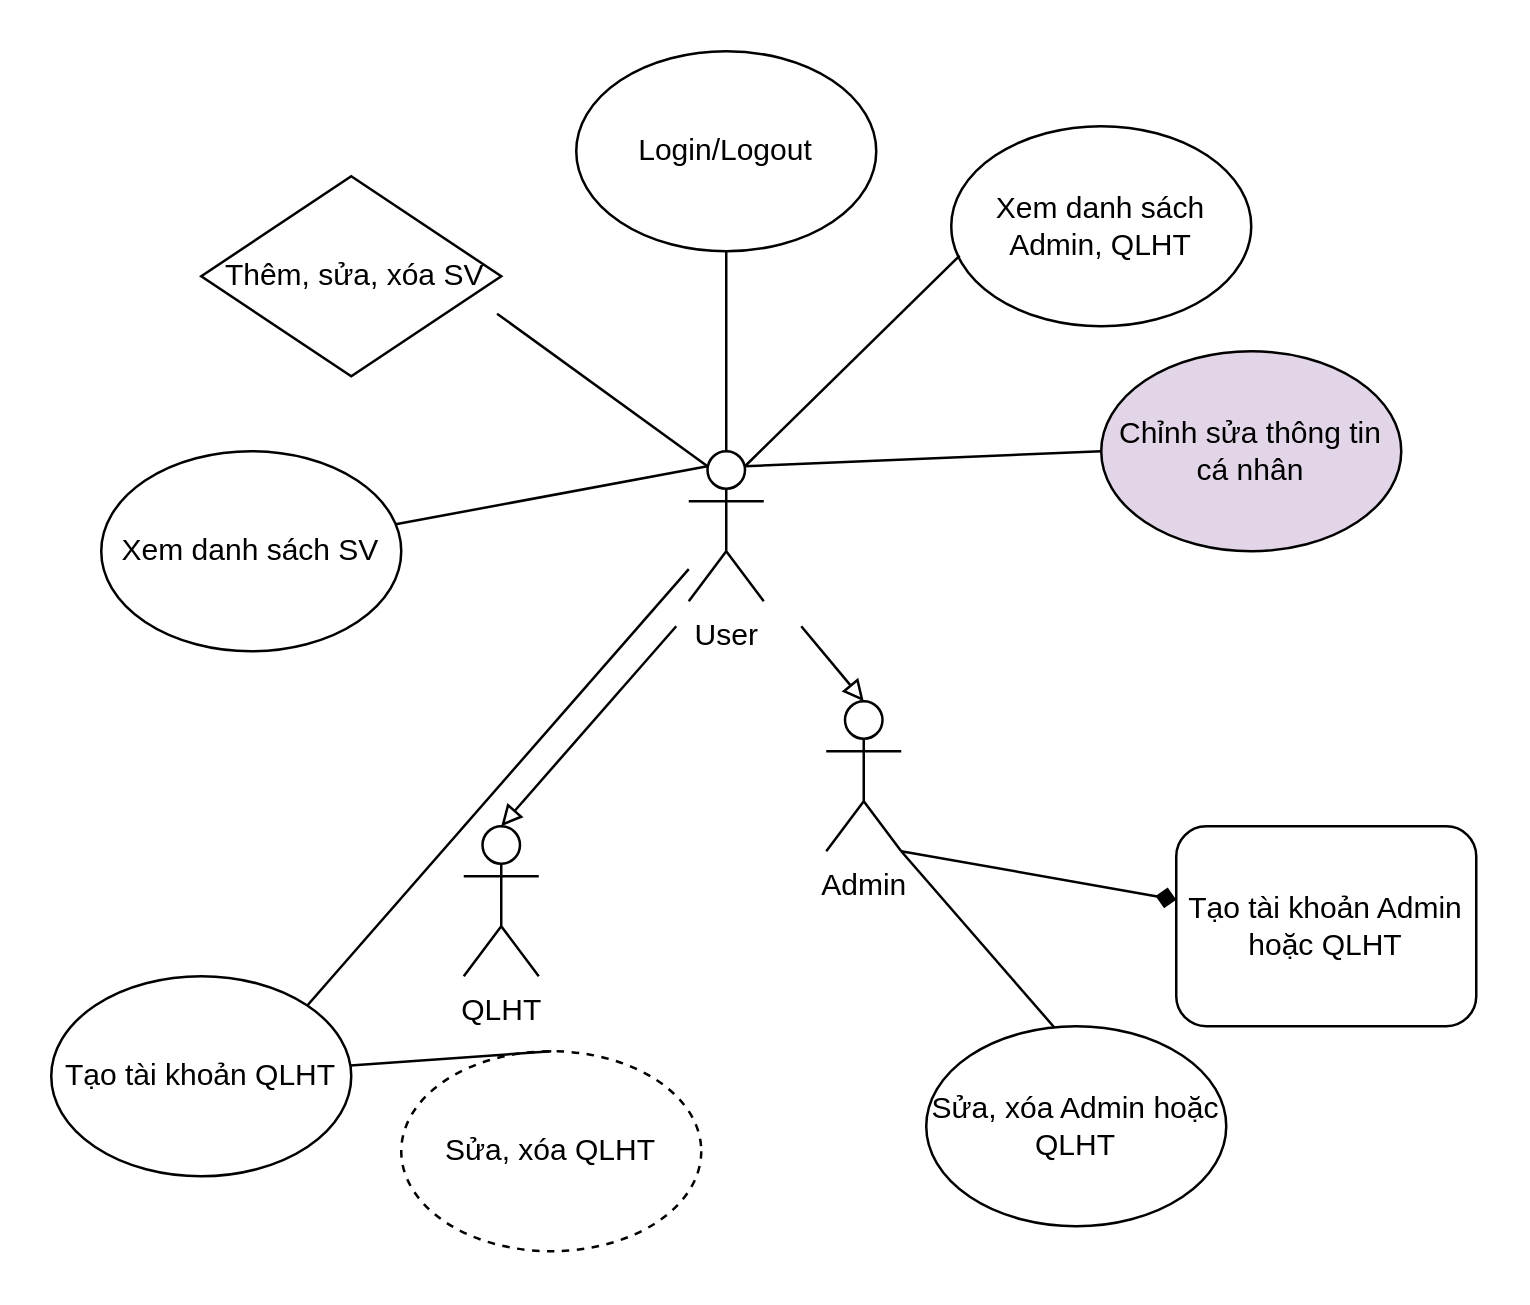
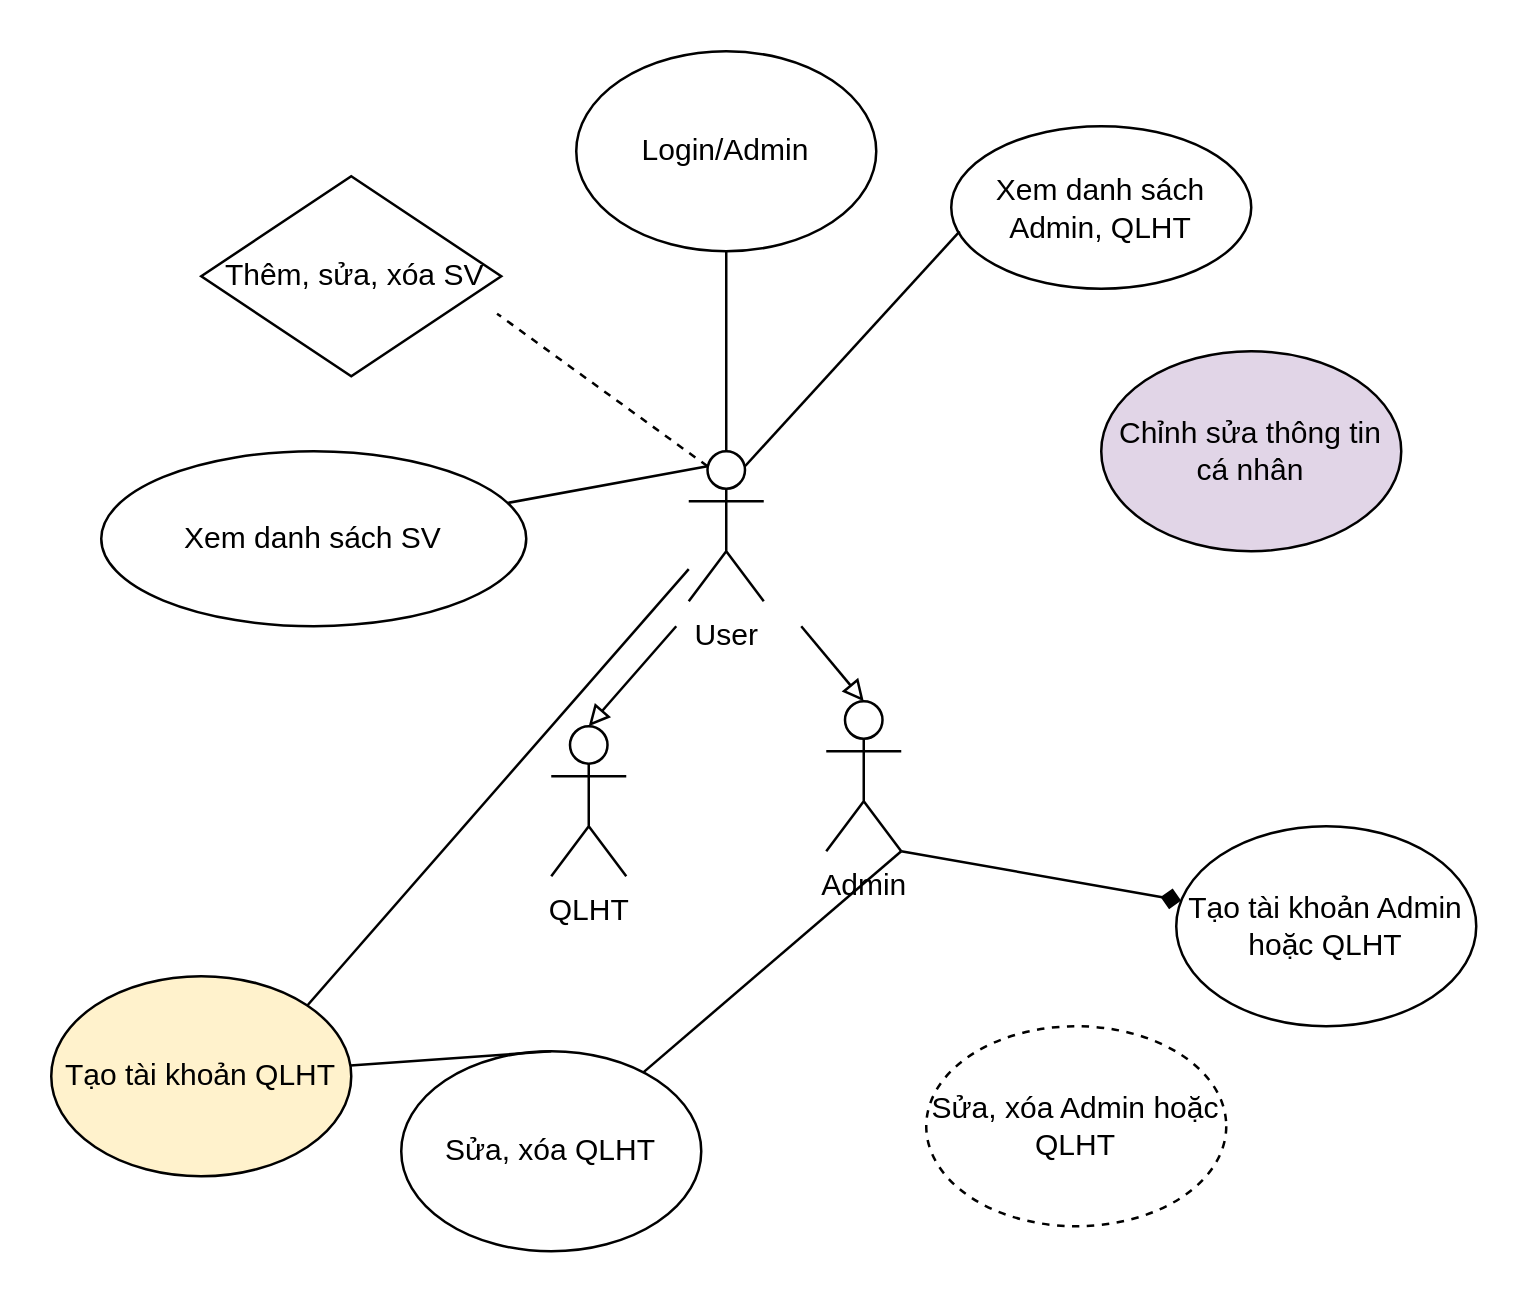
(726, 151) -> (726, 151)
(1101, 226) -> (1101, 208)
(600, 388) -> (600, 388)
(926, 459) -> none
(251, 551) -> (314, 539)
(501, 901) -> (589, 801)
(1326, 926) -> (1326, 926)
(979, 941) -> (772, 962)
(201, 1076) -> (201, 1076)
(1076, 1126) -> (1076, 1126)
(551, 1151) -> (551, 1151)
